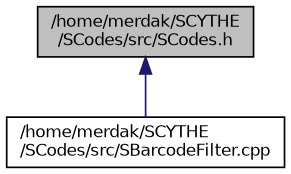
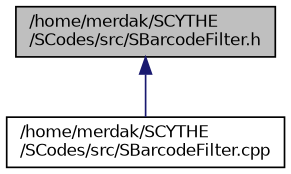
(146, 32) -> (146, 32)
